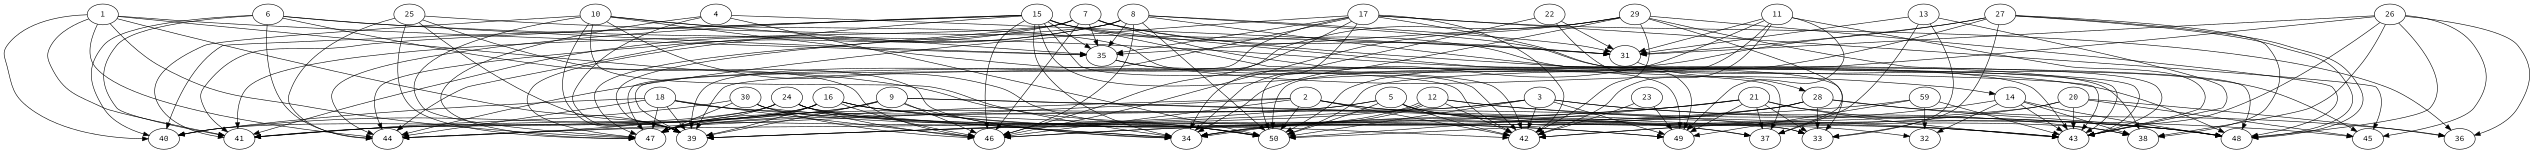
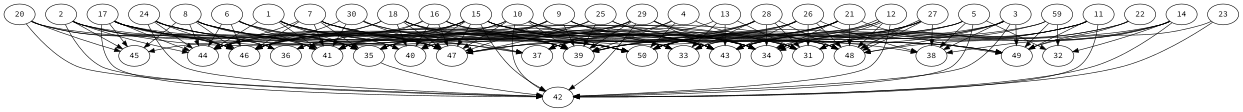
(678, 63) -> none
(1718, 77) -> (785, 33)
(1531, 81) -> (778, 35)
(1293, 123) -> (460, 39)
